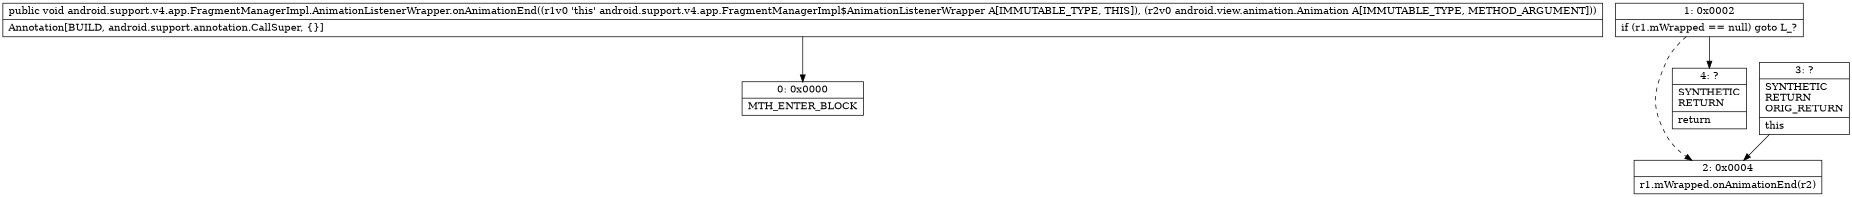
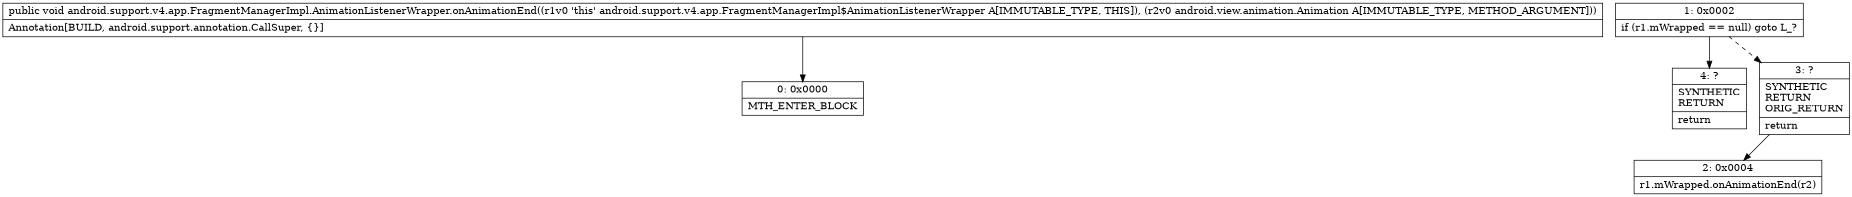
(1656, 97) -> (1742, 47)
(1775, 126) -> (1782, 126)
